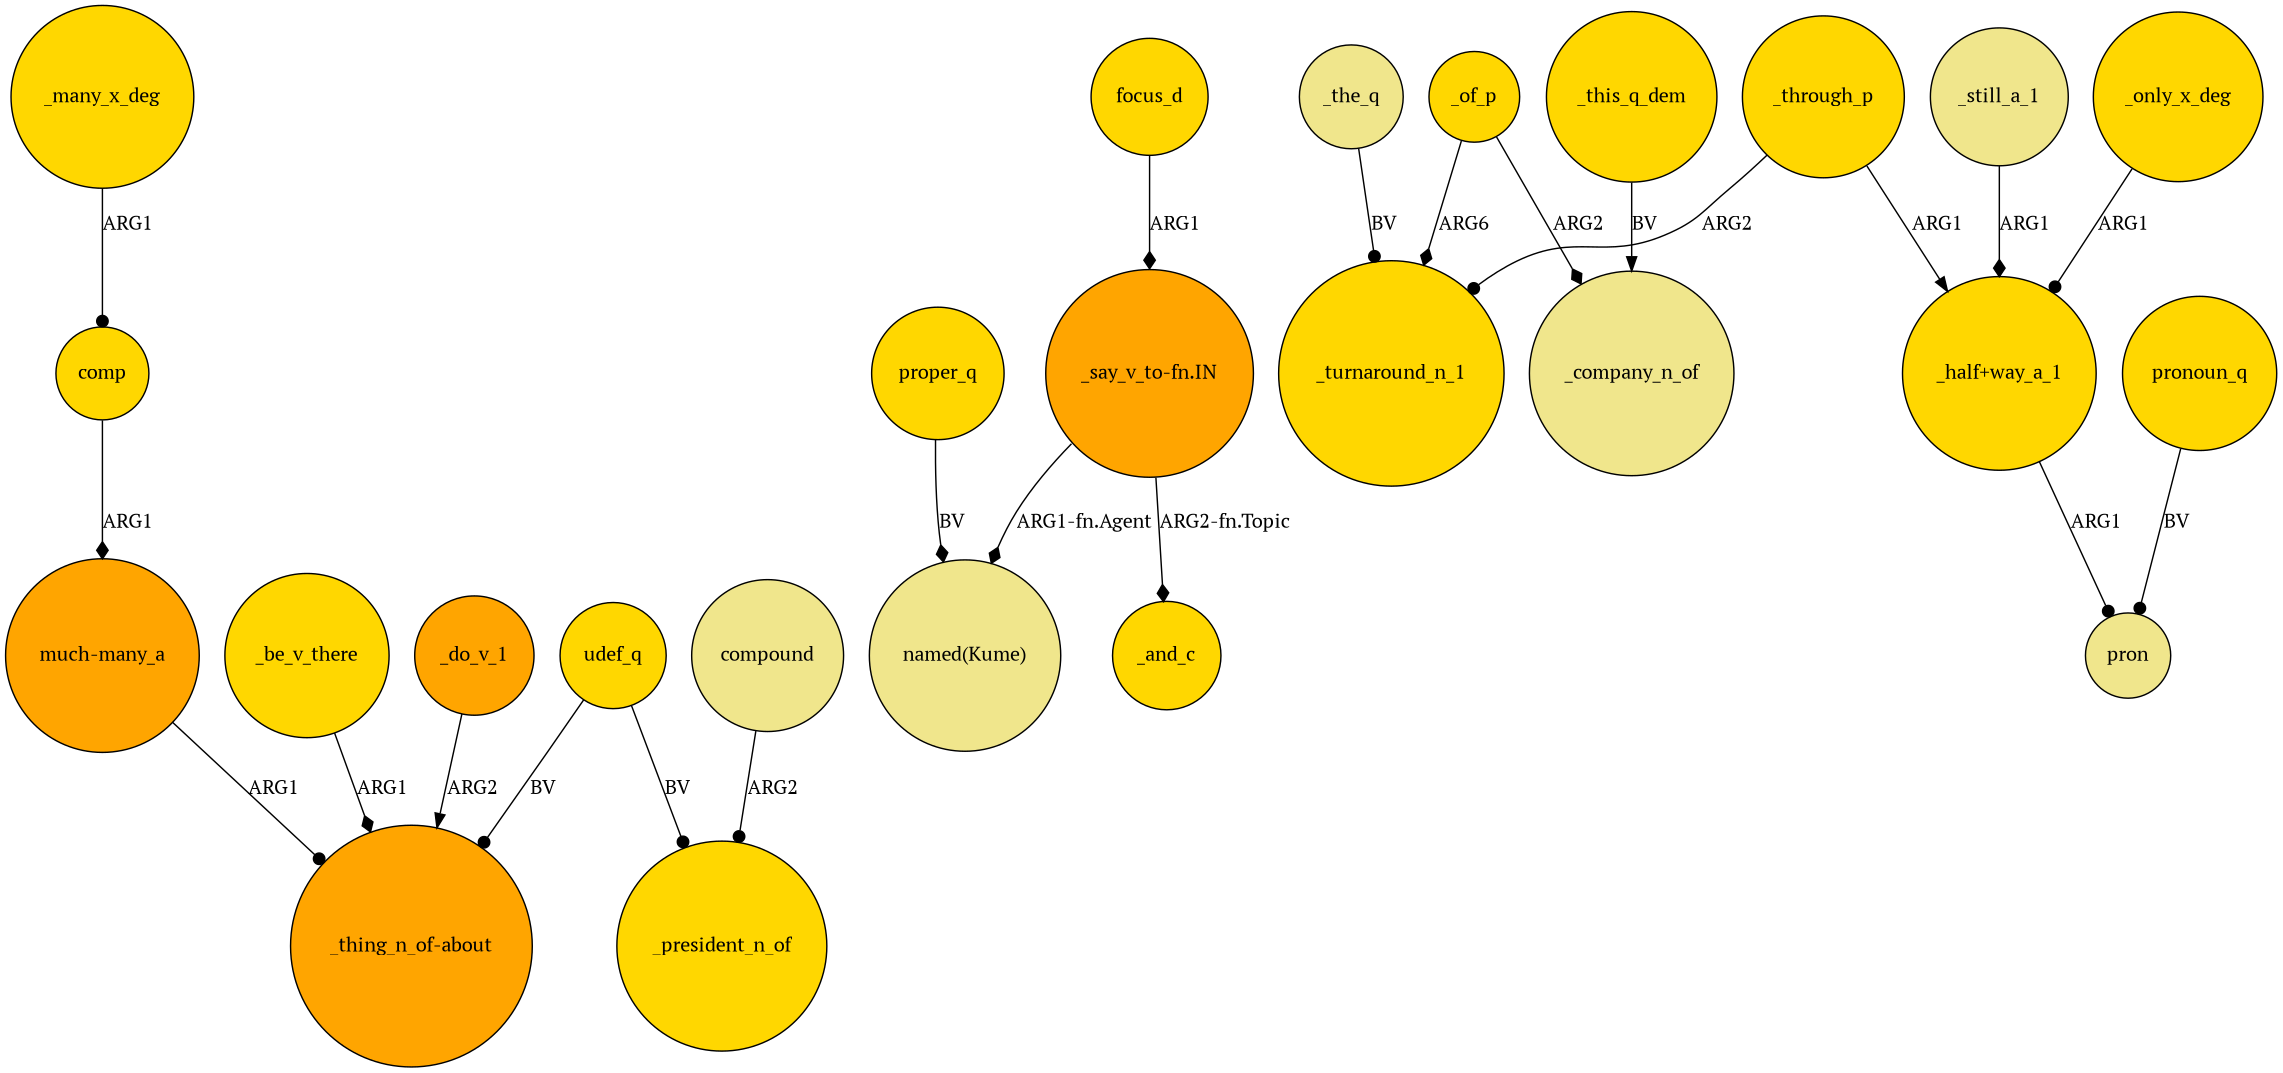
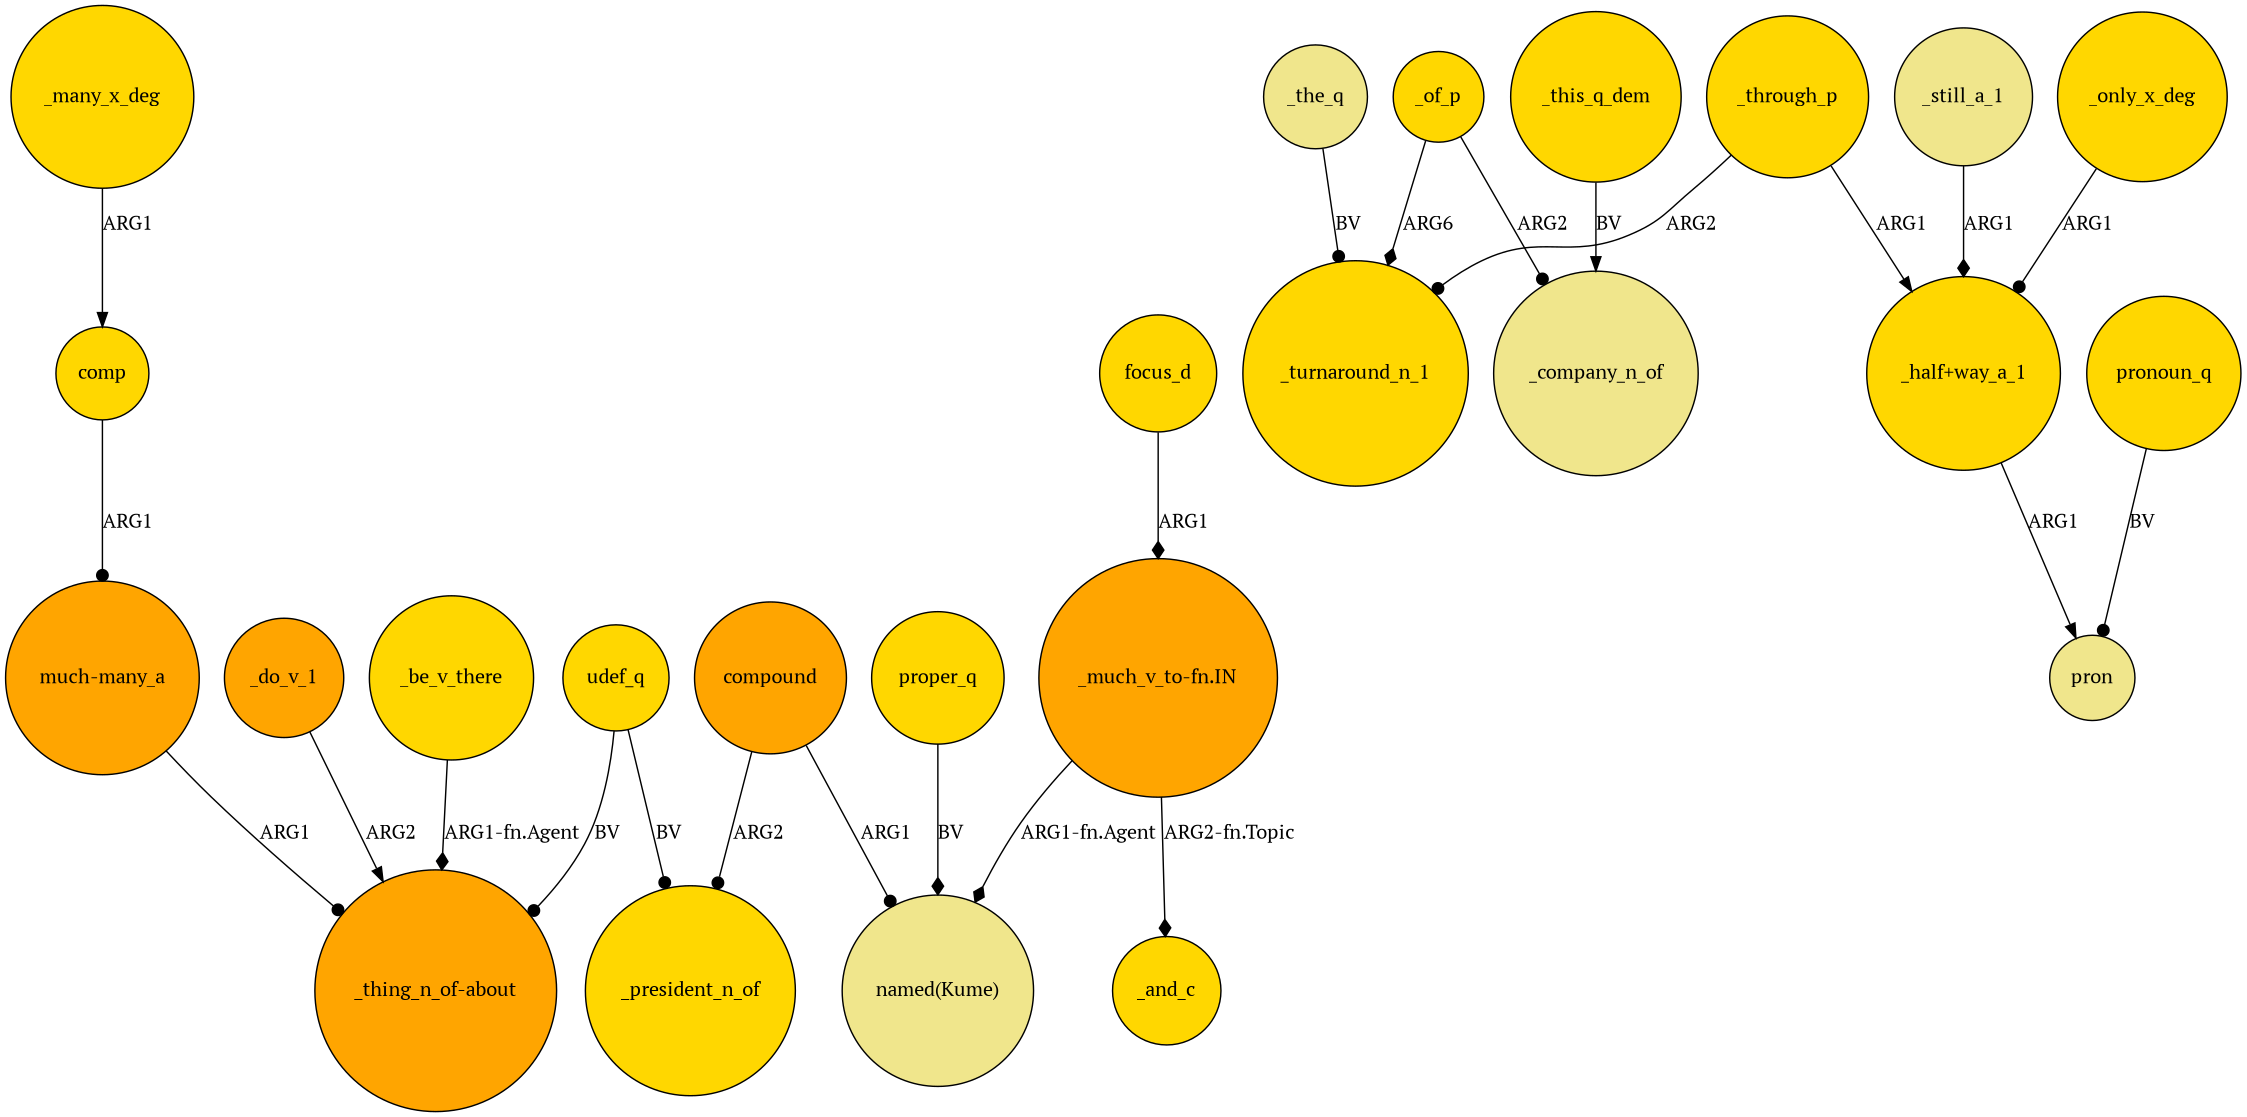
(1534, 203) -> (1500, 205)
(102, 252) -> (102, 250)
(1150, 373) -> (1158, 678)
(102, 481) -> (102, 495)
(2073, 534) -> (2036, 544)
(768, 656) -> (770, 678)
(383, 789) -> (512, 833)
none -> (847, 821)
